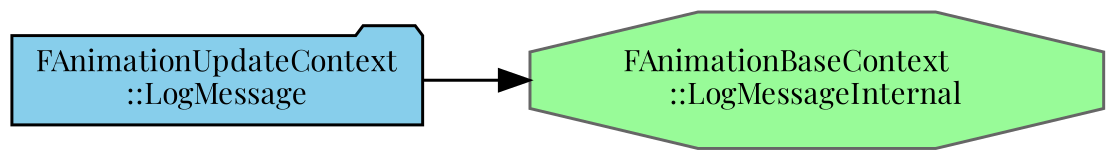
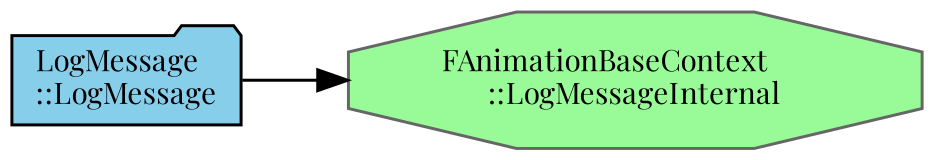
(217, 80) -> (126, 80)
